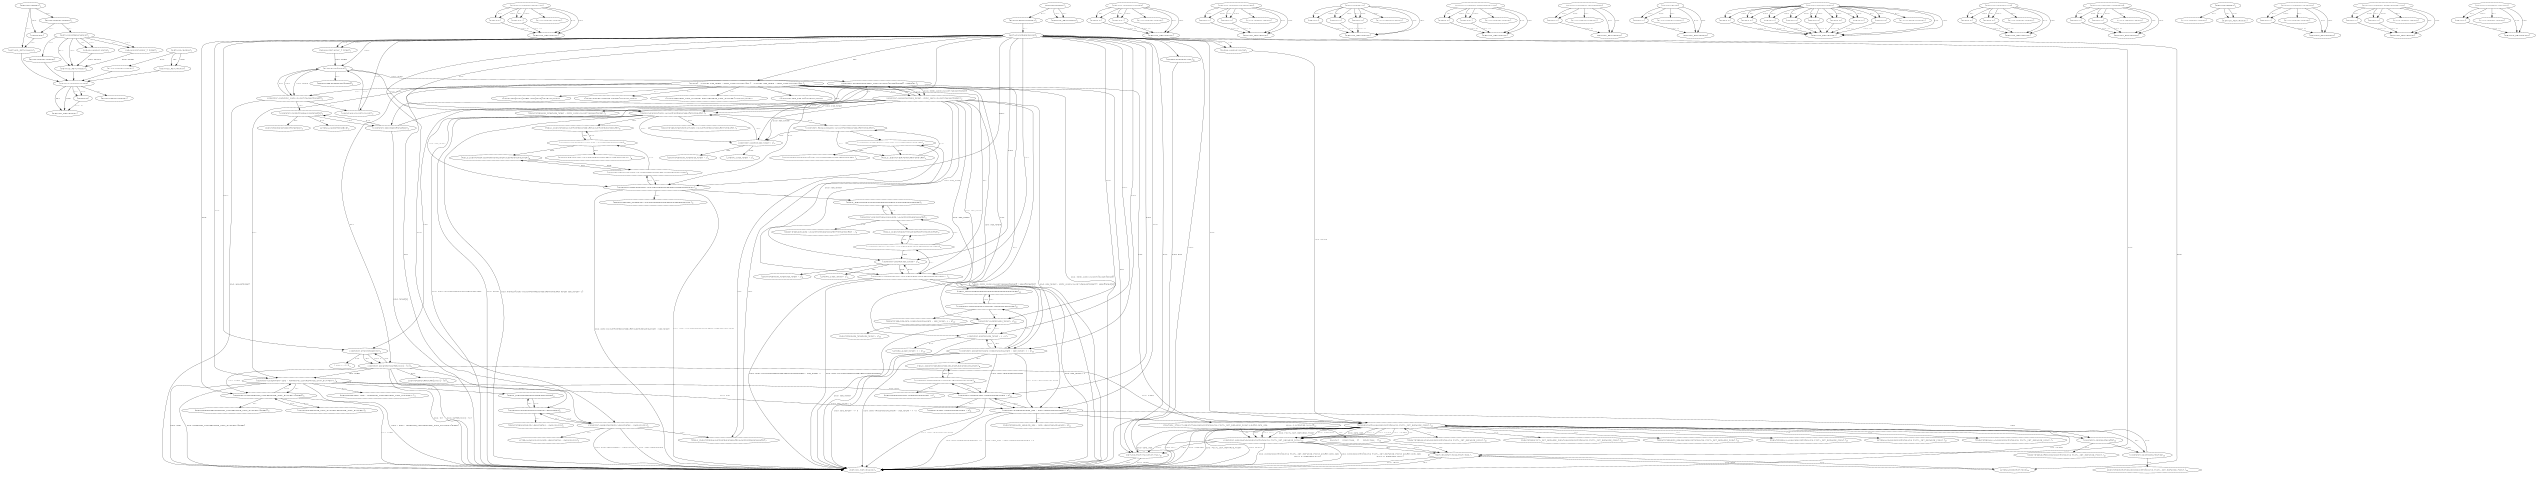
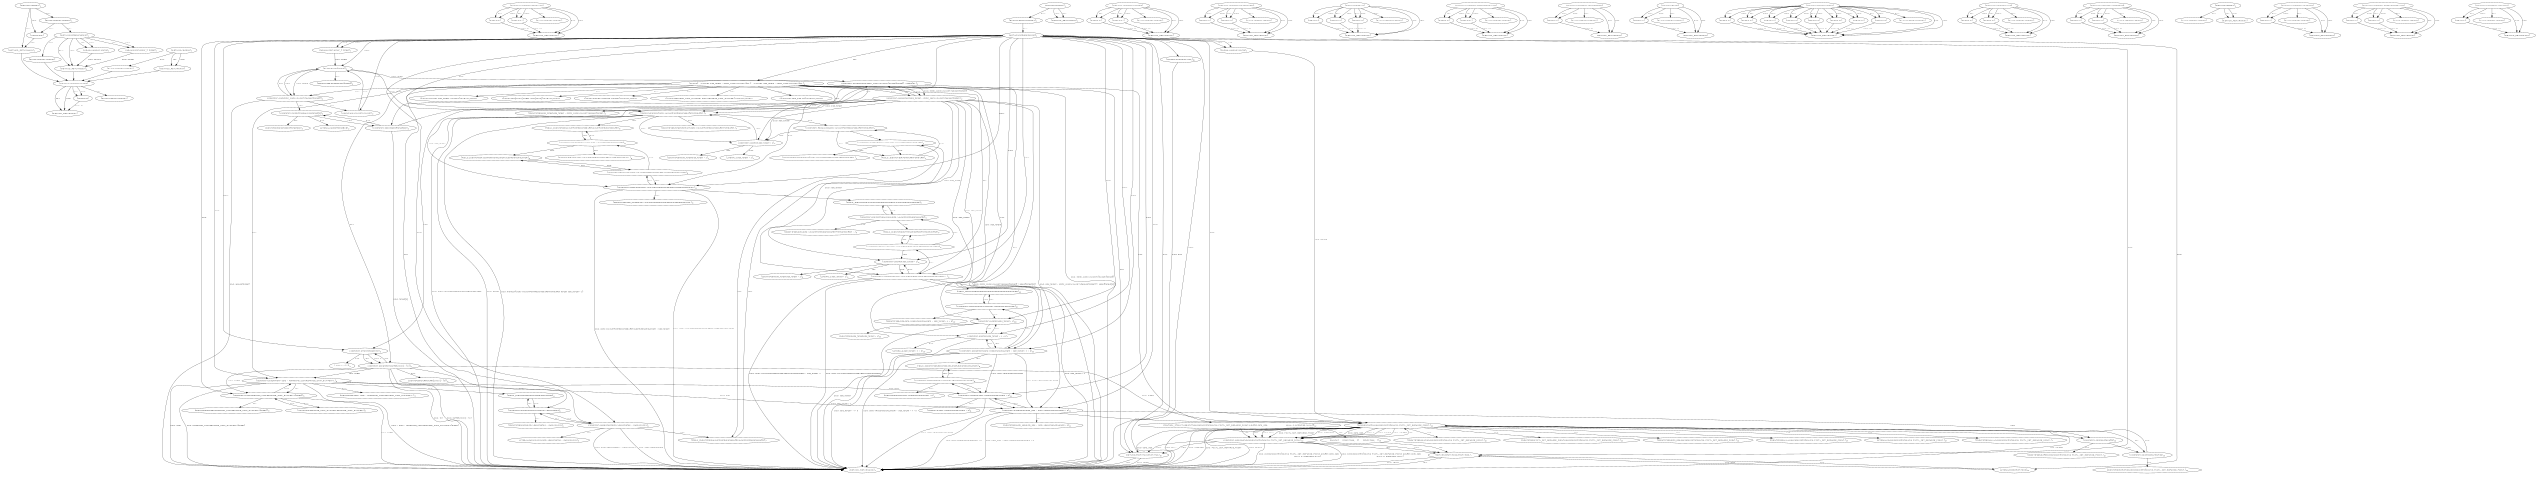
none -> (449, 98)
